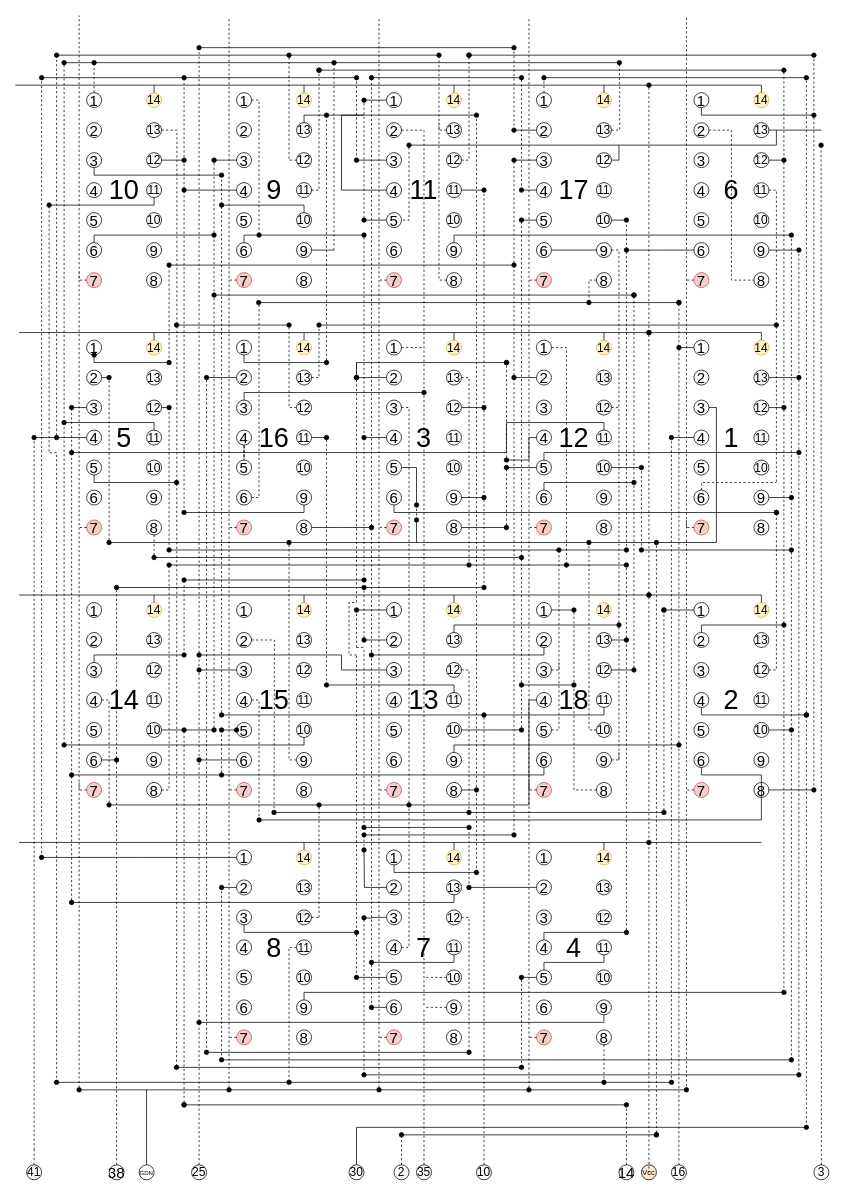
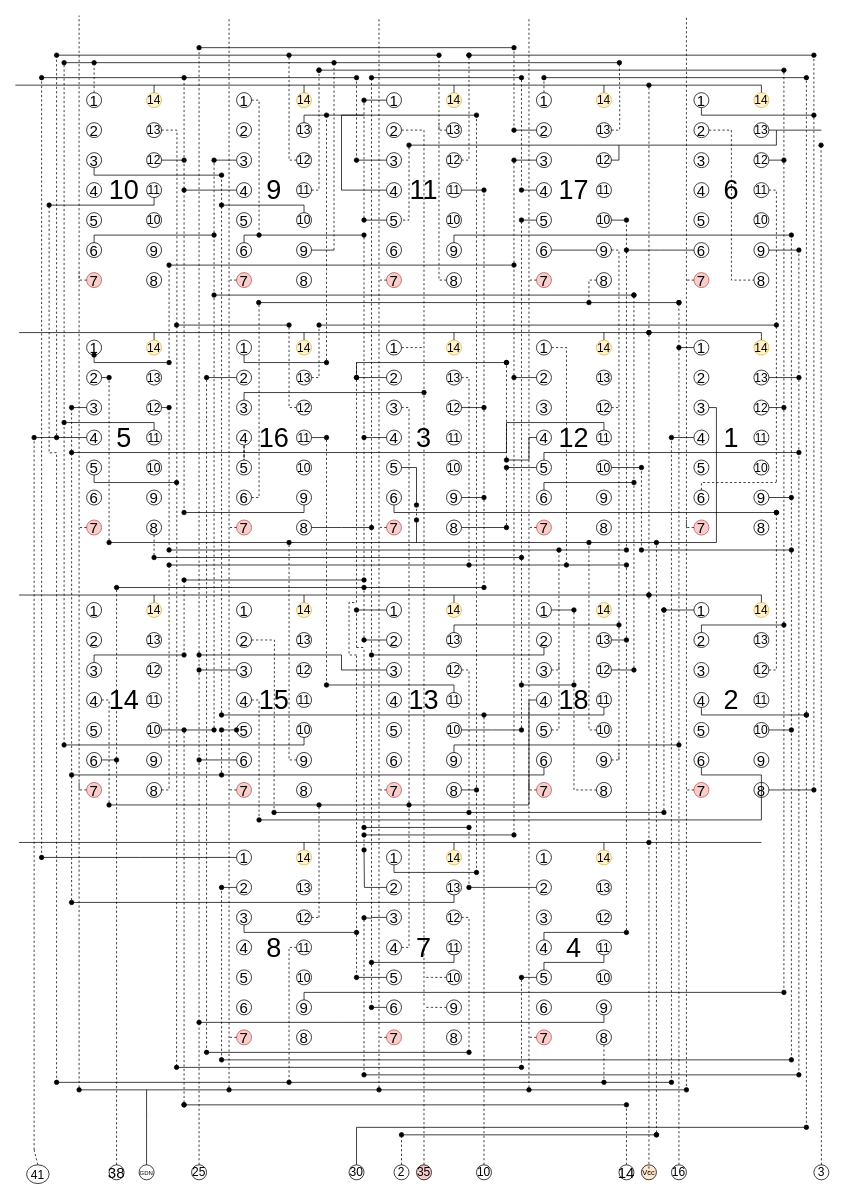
(34, 1173) -> (38, 1175)
(424, 1173) -> (424, 1173)
